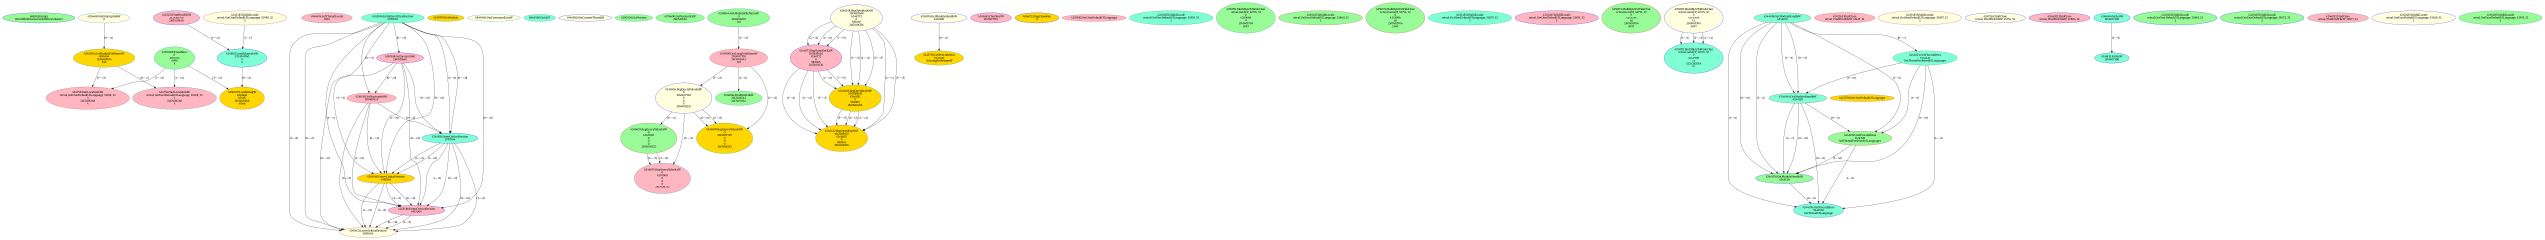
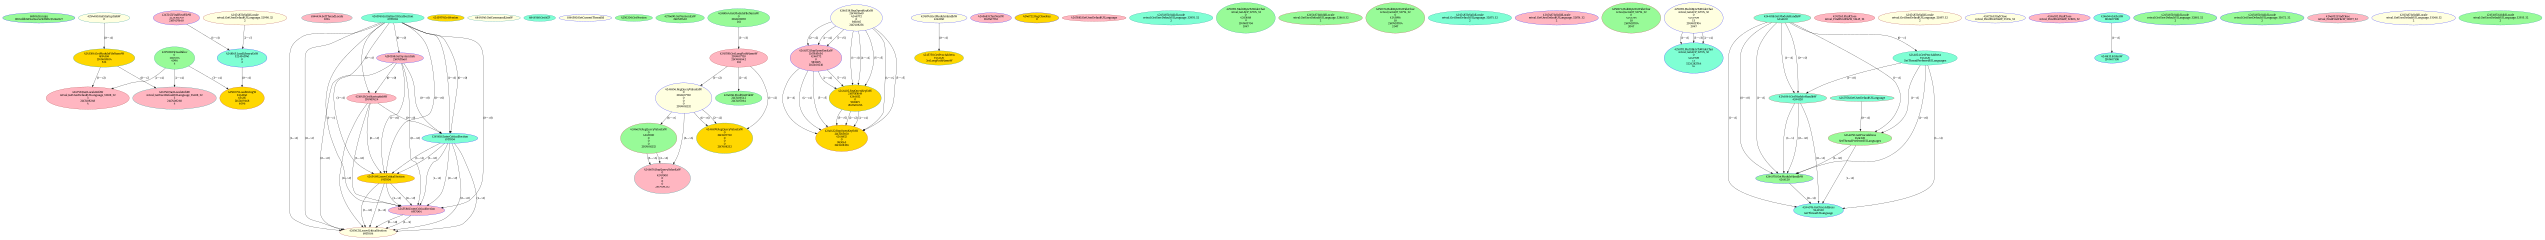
(1862, 98) -> (1862, 98)
(1827, 117) -> (1861, 115)
